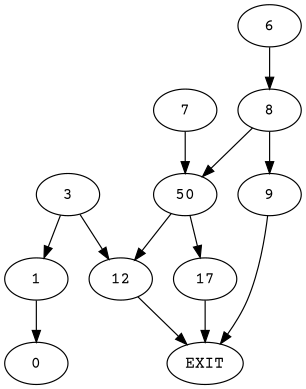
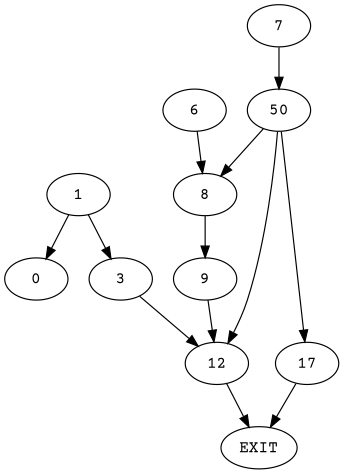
(232, 148) -> (246, 148)
(54, 231) -> (97, 232)
(255, 278) -> (210, 315)
